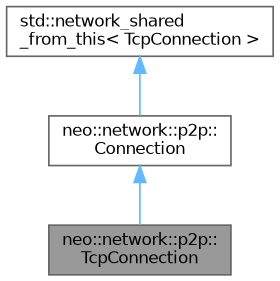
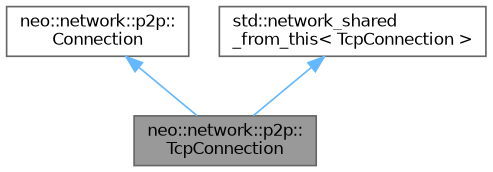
(140, 95) -> (282, 92)
